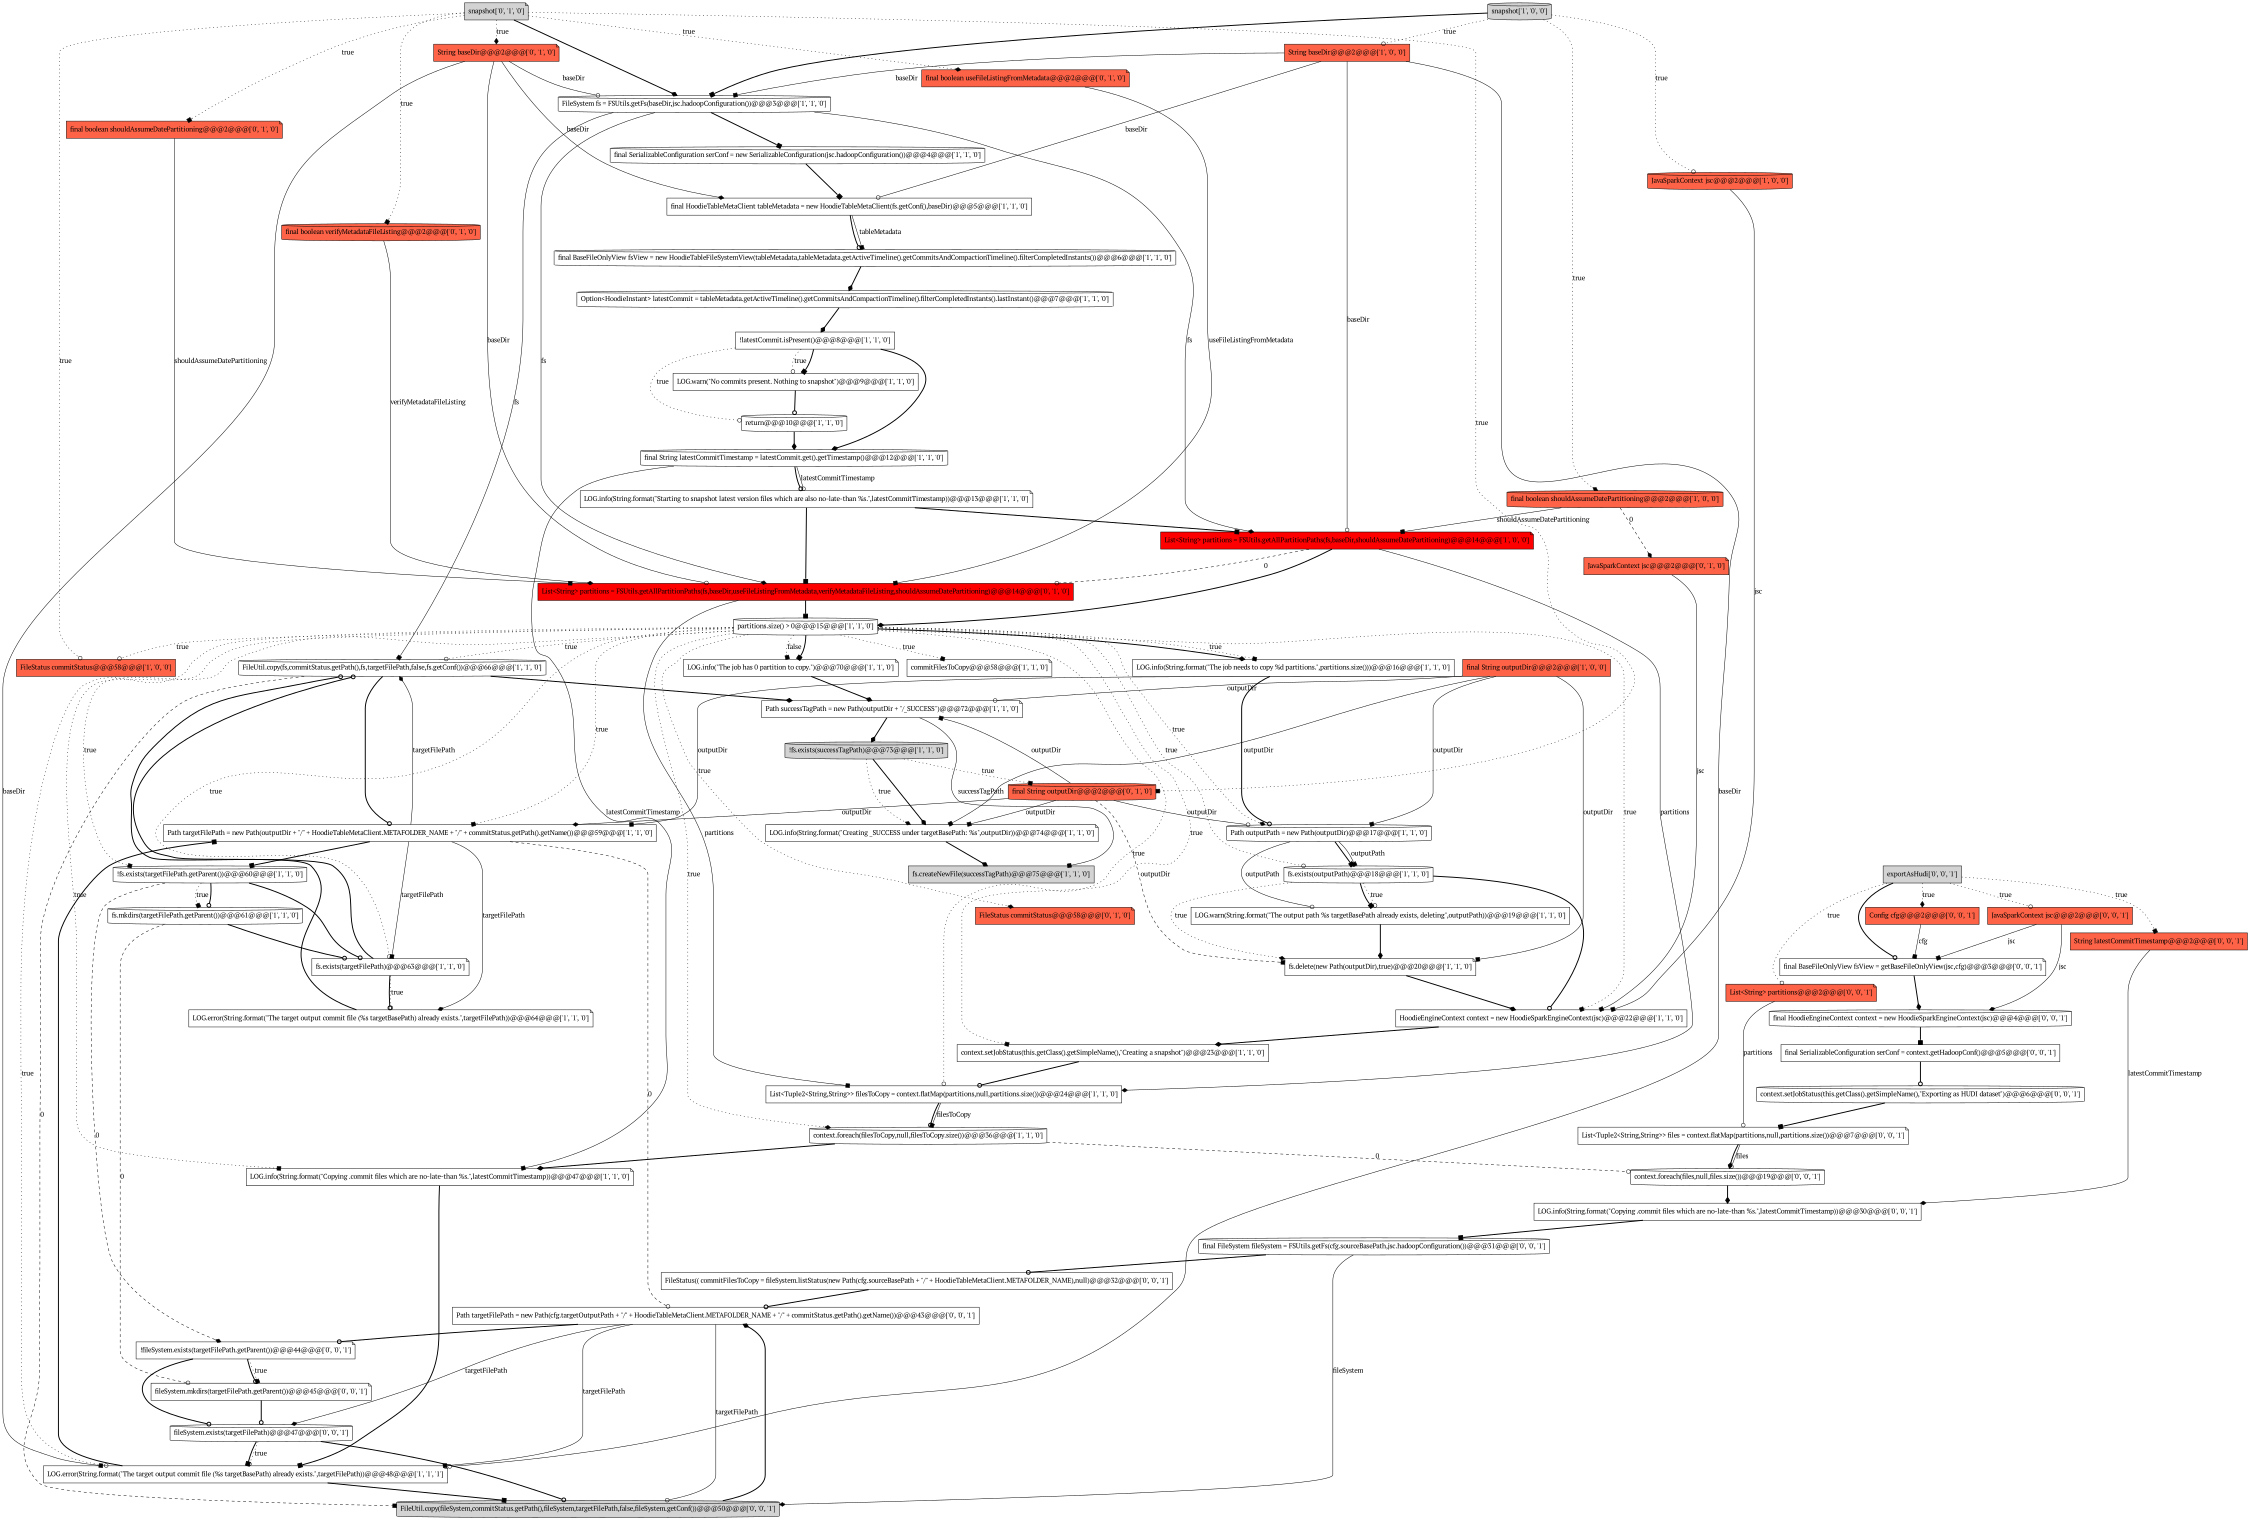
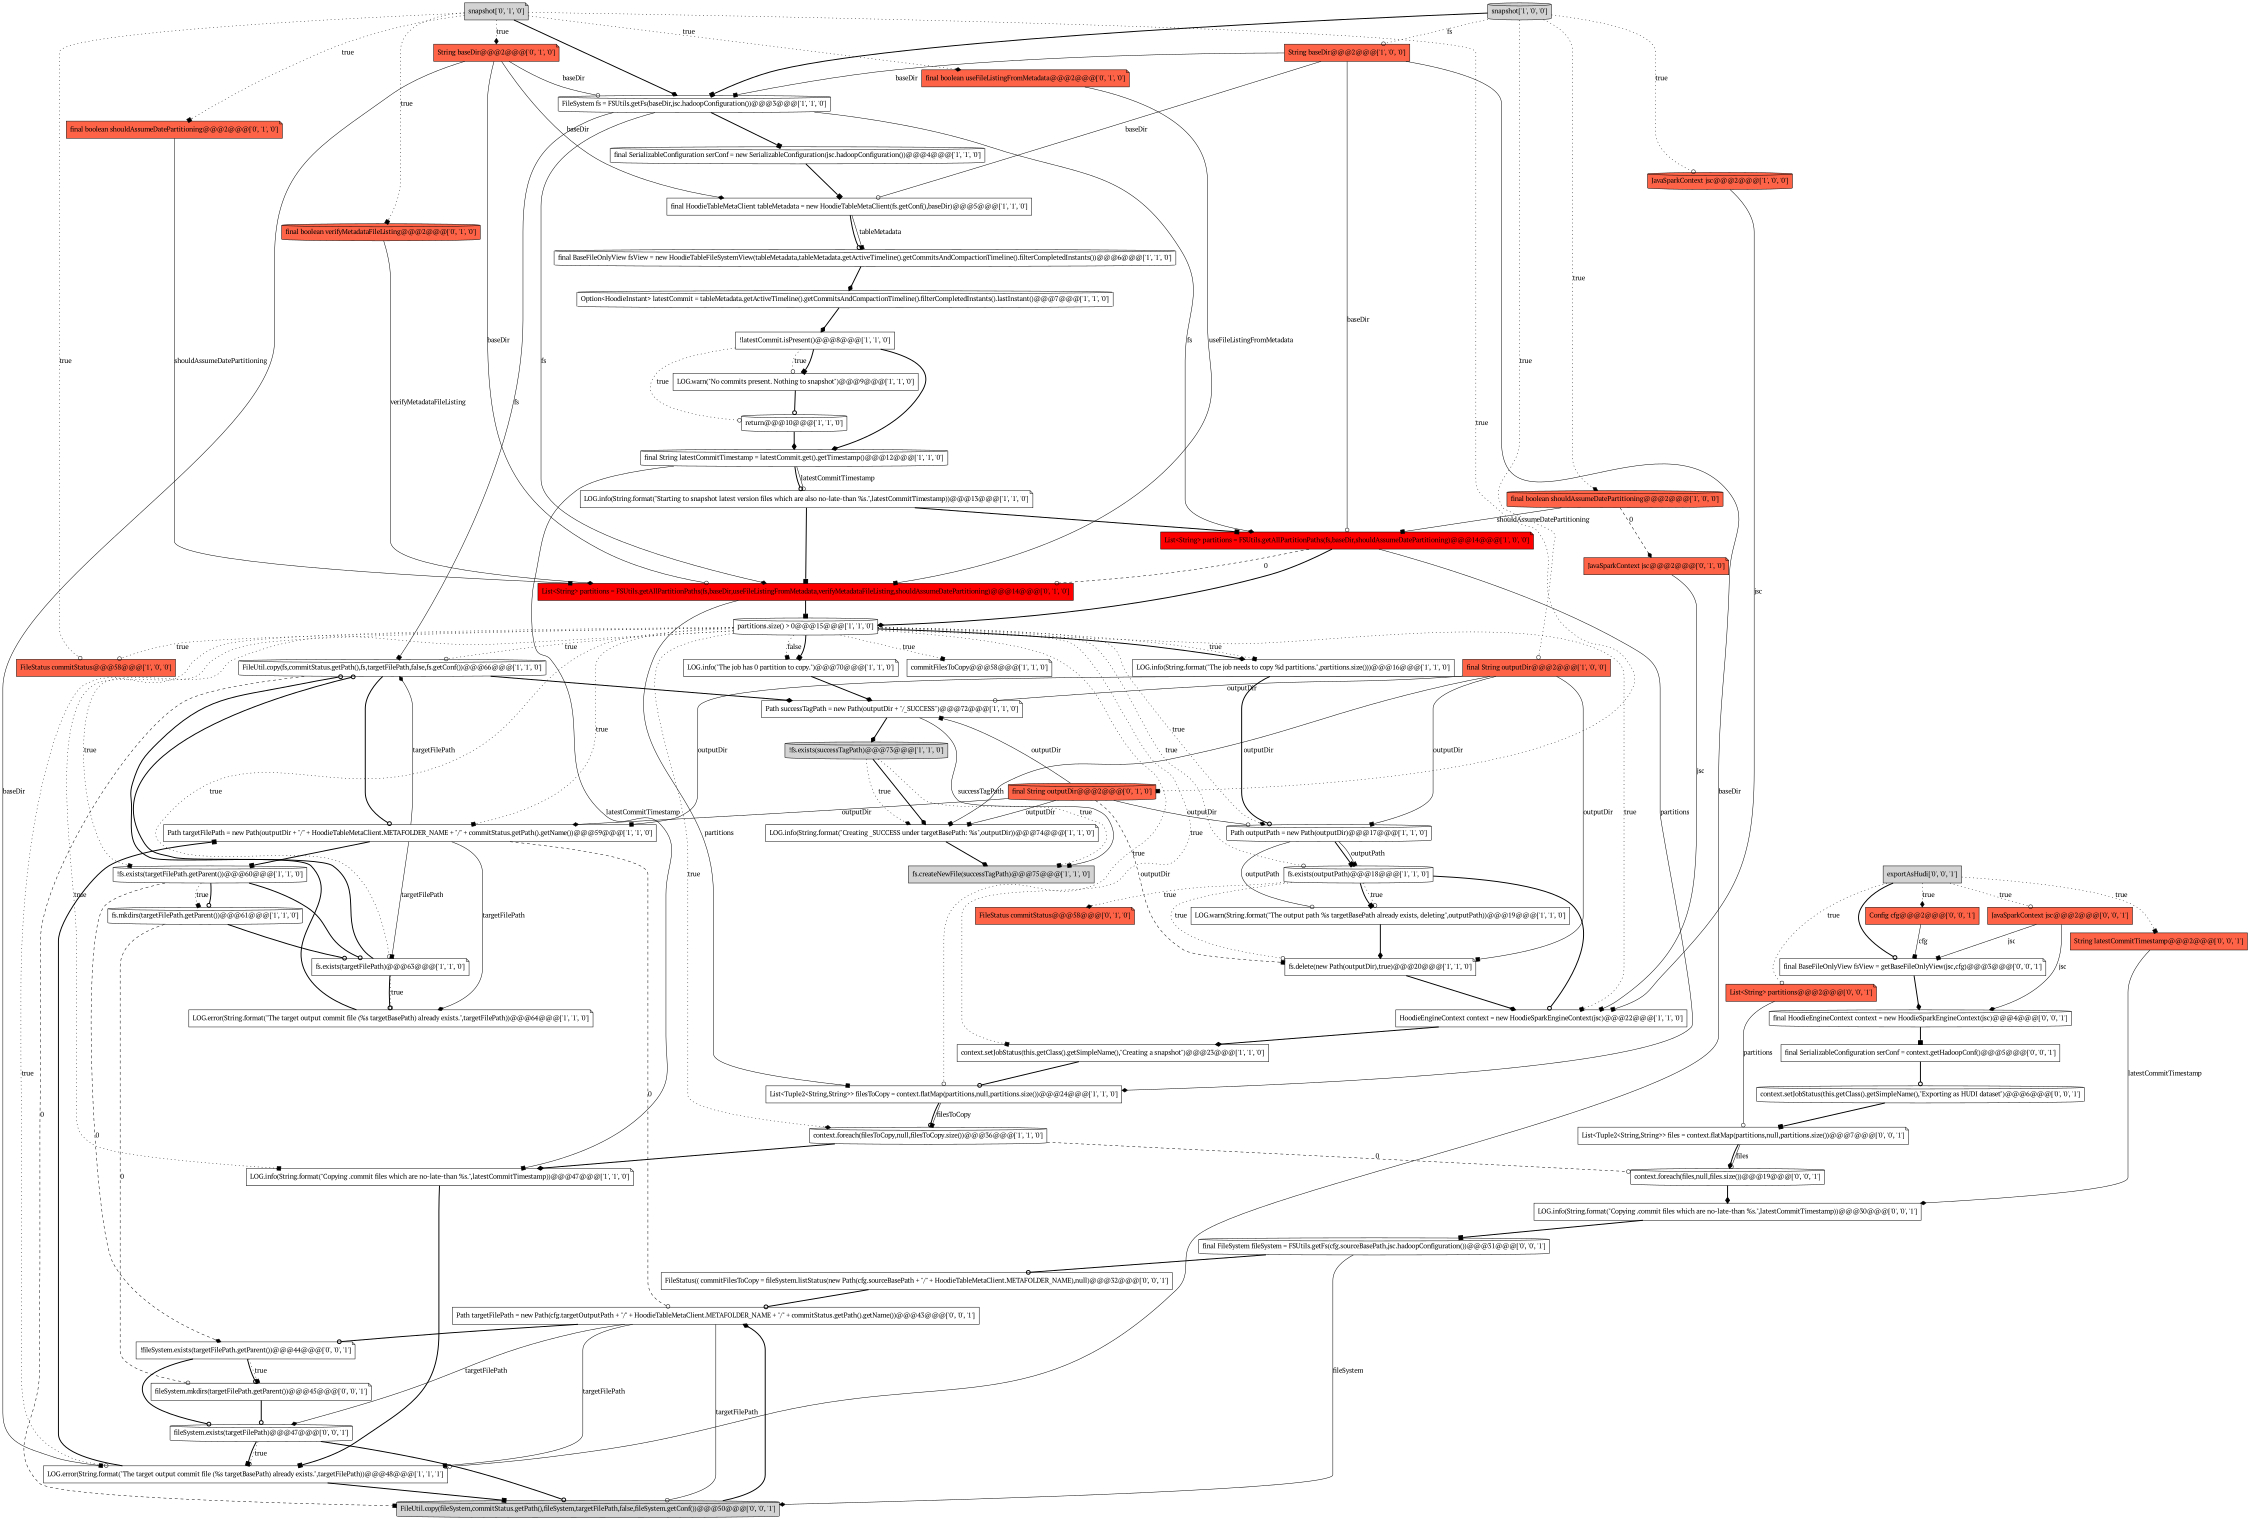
(1450, 32) -> (1450, 32)
none -> (1520, 357)
(965, 772) -> (1064, 811)
(746, 828) -> (1188, 889)
(1172, 912) -> (1172, 912)
